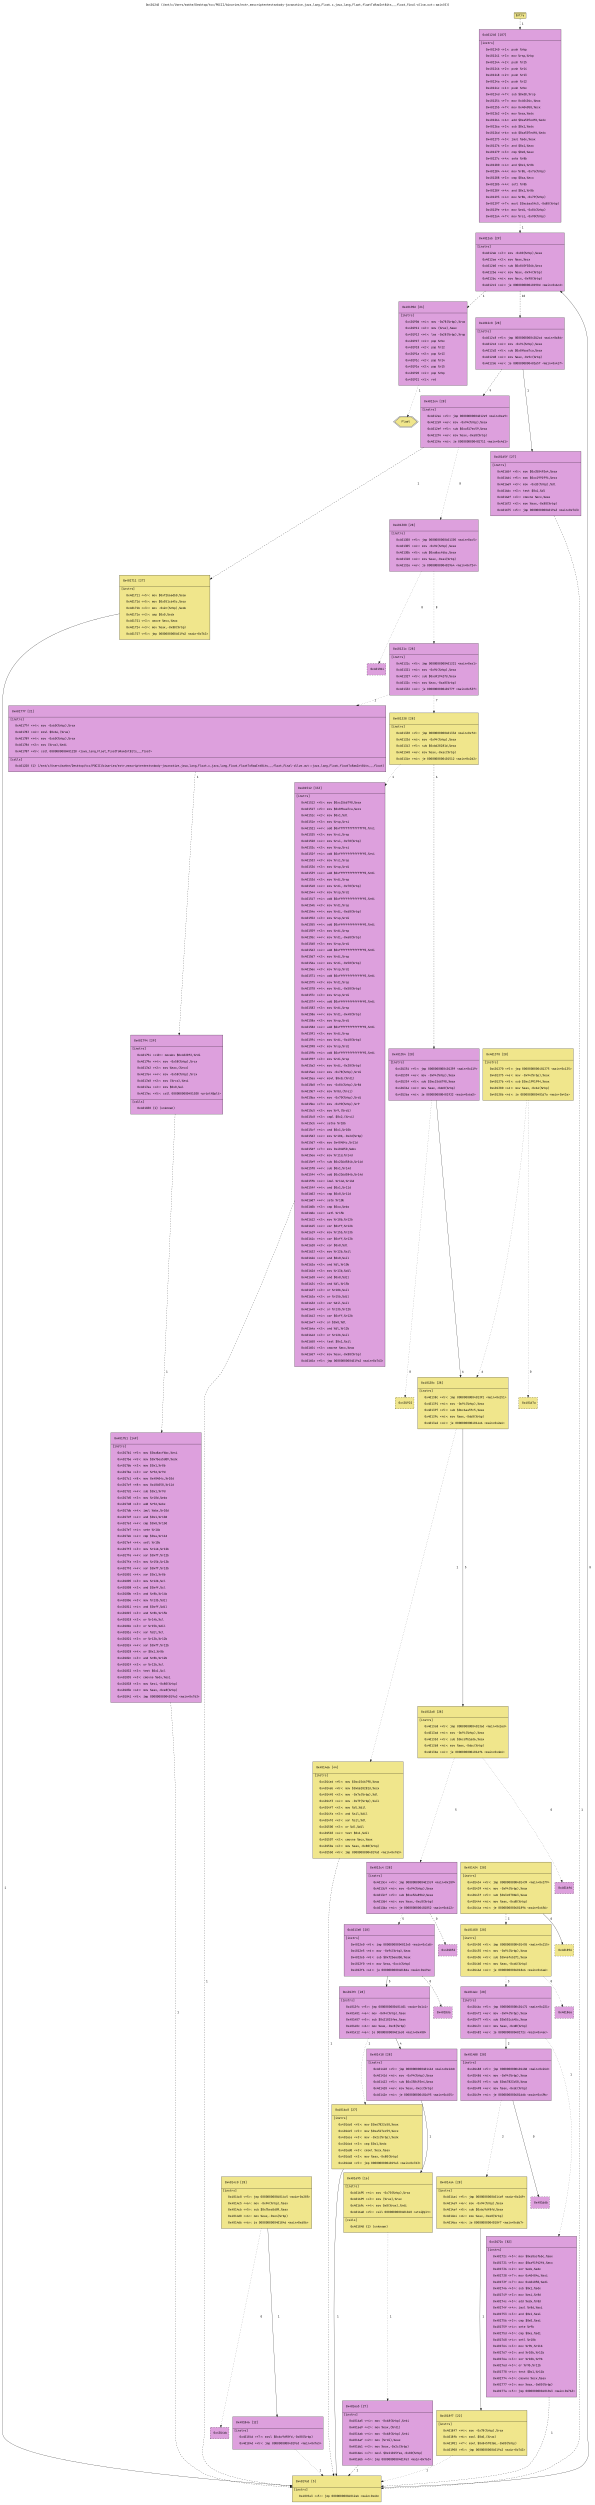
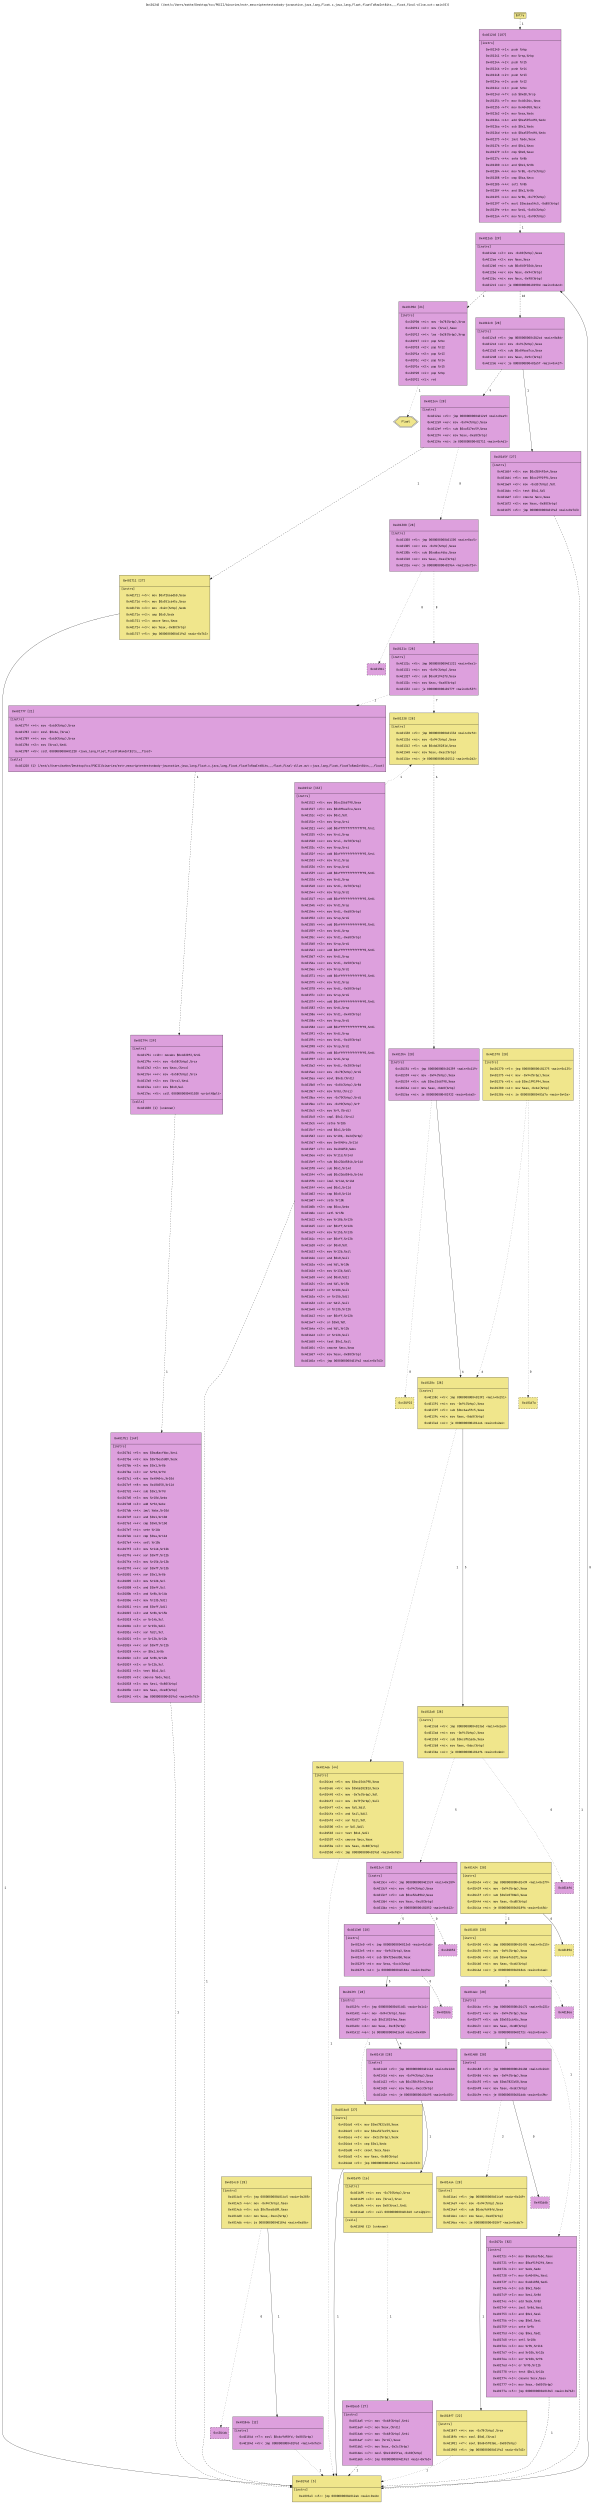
(392, 774) -> (398, 777)
(329, 2166) -> (329, 2166)
